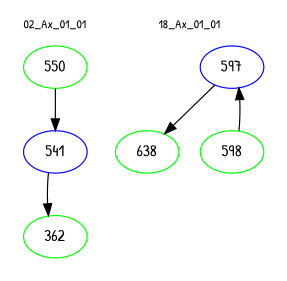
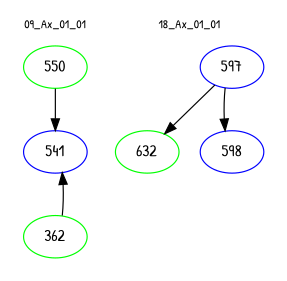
(55, 25) -> (55, 25)
(240, 115) -> (224, 103)
(147, 152) -> (147, 152)
(232, 152) -> (232, 152)
(47, 188) -> (63, 200)
